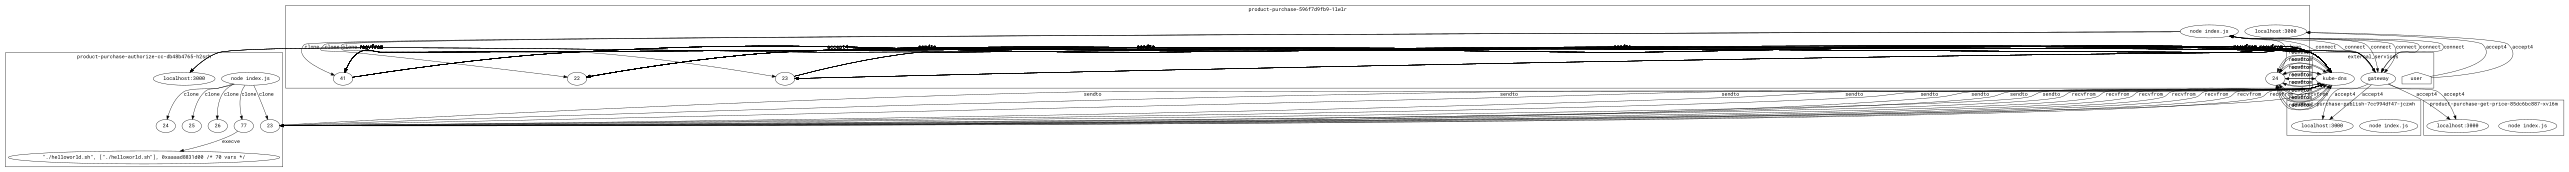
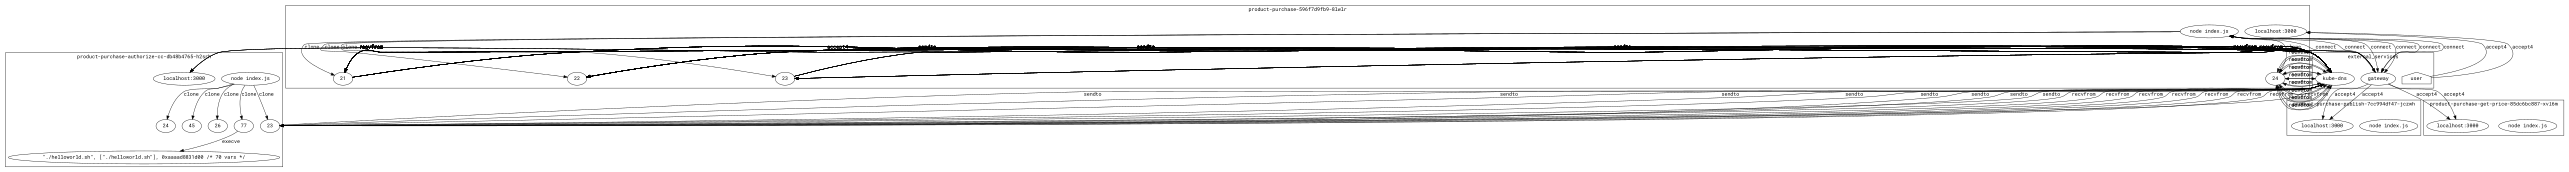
(1298, 10) -> (1298, 10)
(343, 79) -> (343, 79)
(192, 126) -> (192, 126)
